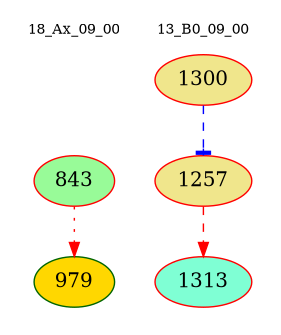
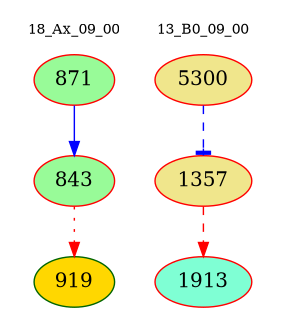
none -> (74, 80)
(203, 80) -> (203, 80)
(203, 181) -> (203, 181)
(74, 282) -> (74, 282)
(203, 282) -> (203, 282)
